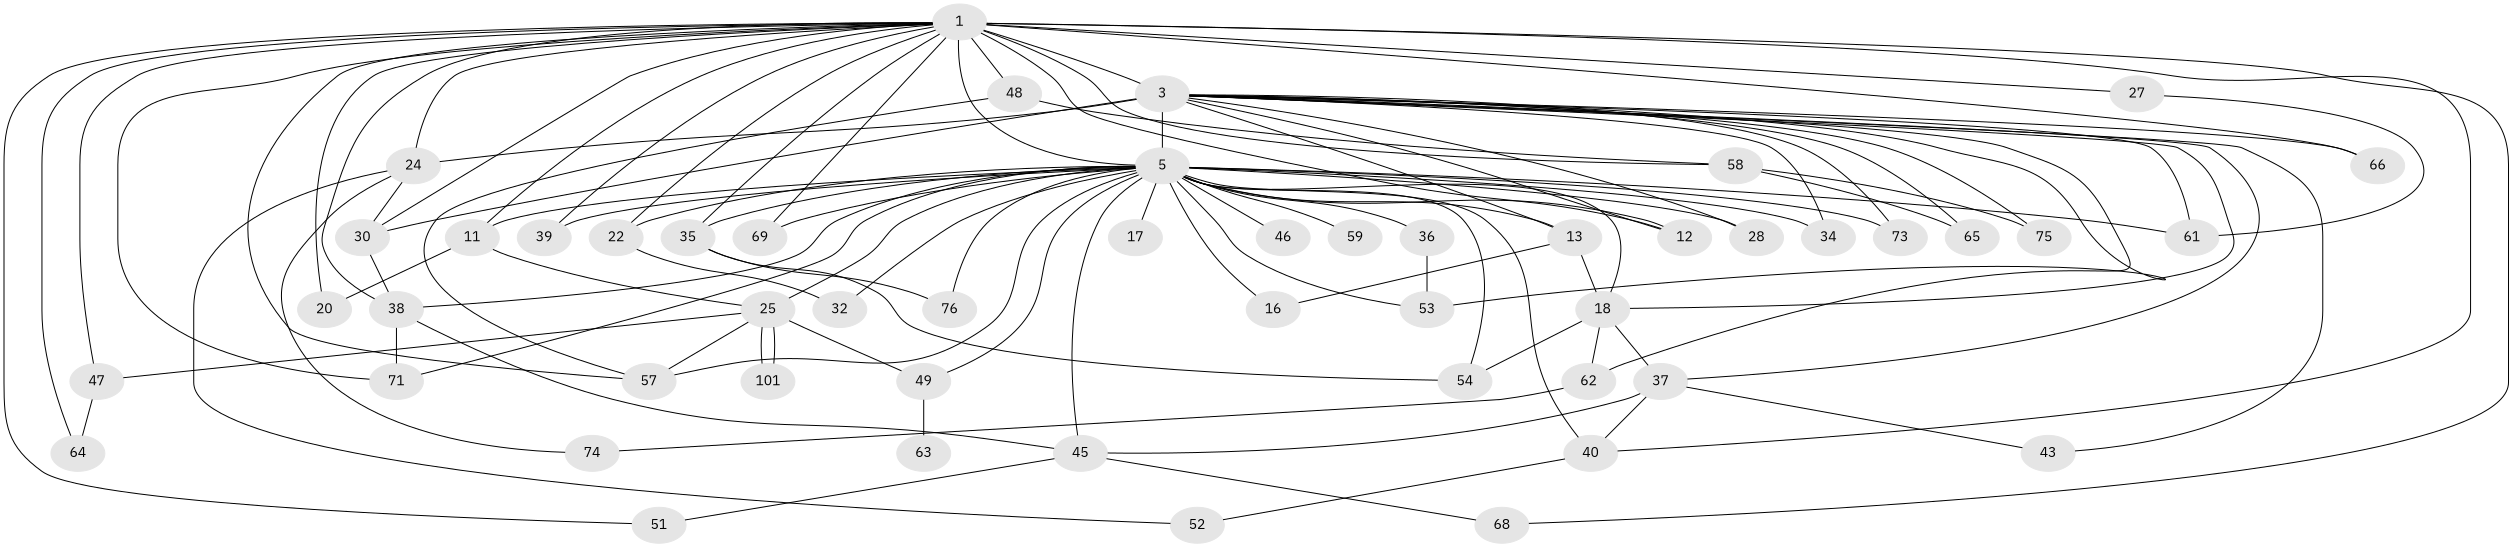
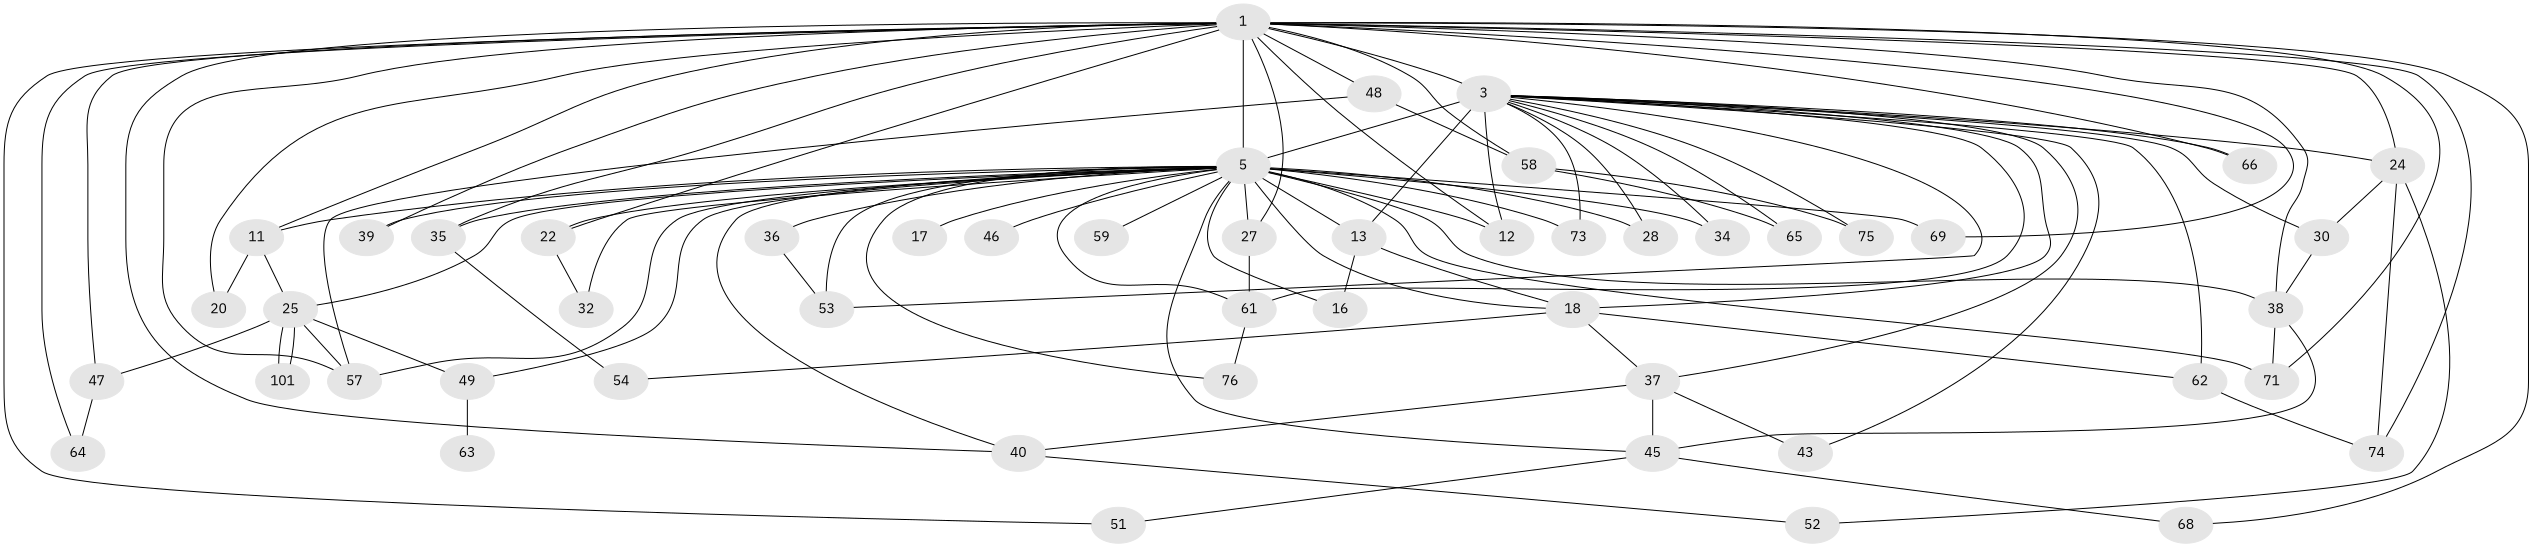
(639, 73) -> (2388, 70)
(1452, 212) -> (1246, 202)
(818, 275) -> (1240, 346)
